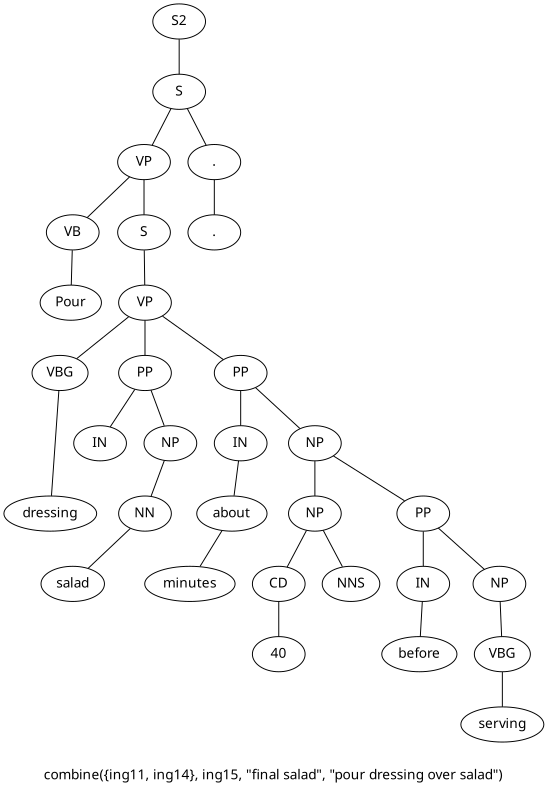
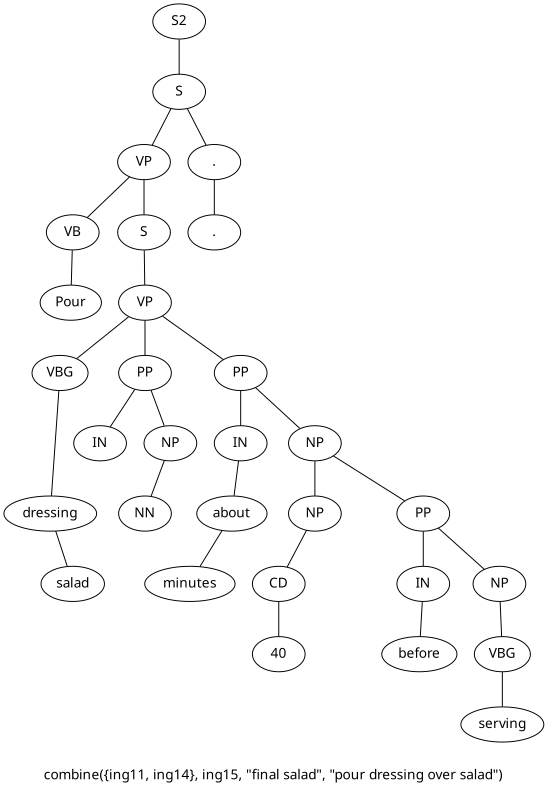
(109, 548) -> (62, 549)
(351, 584) -> none
